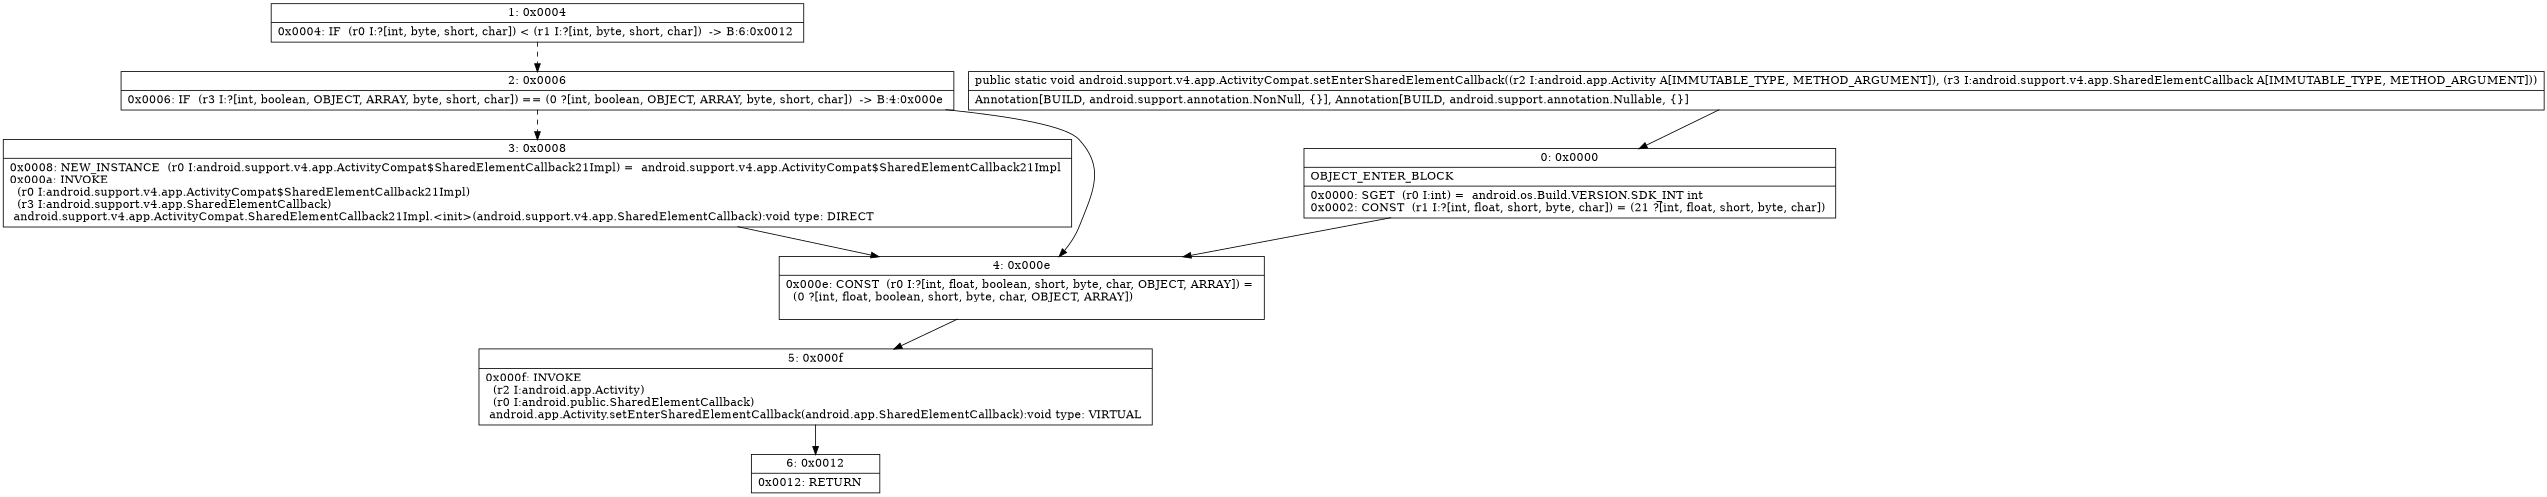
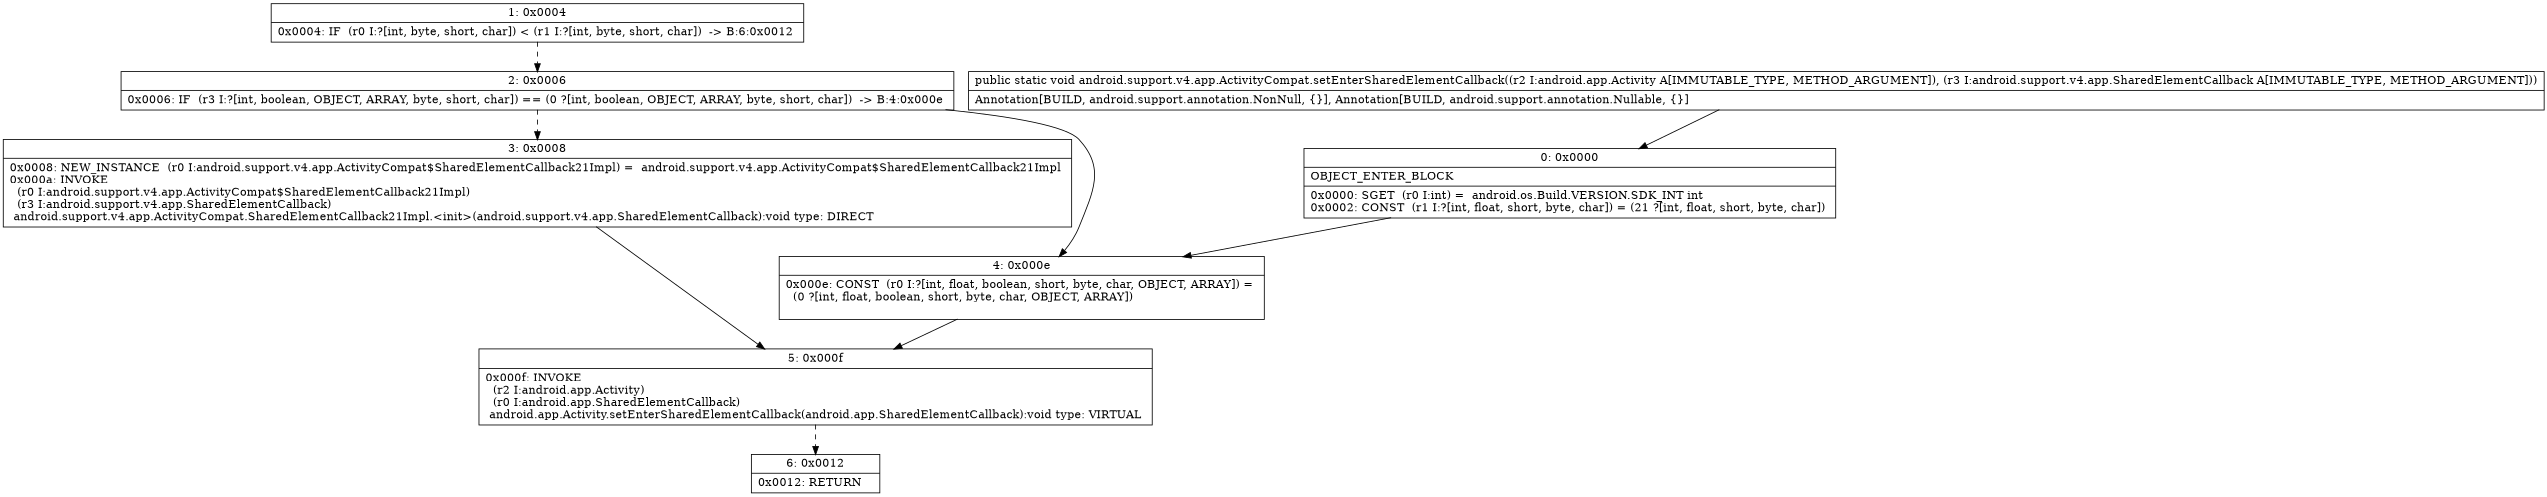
(804, 241) -> (677, 285)
(620, 402) -> (613, 402)
(816, 435) -> (816, 435)
